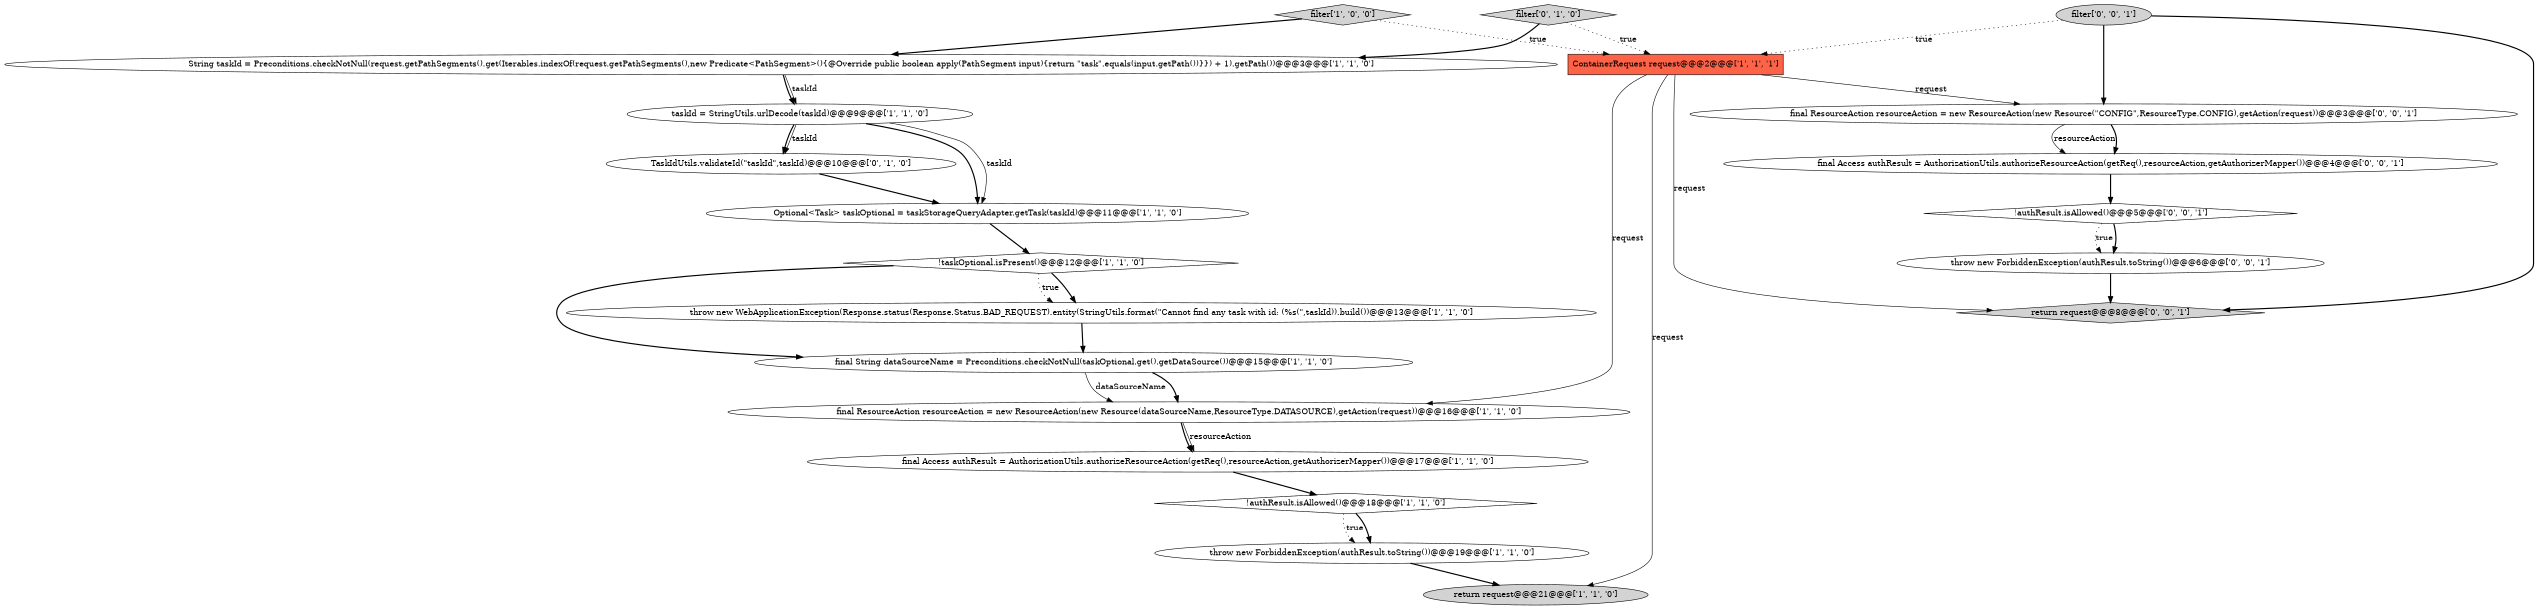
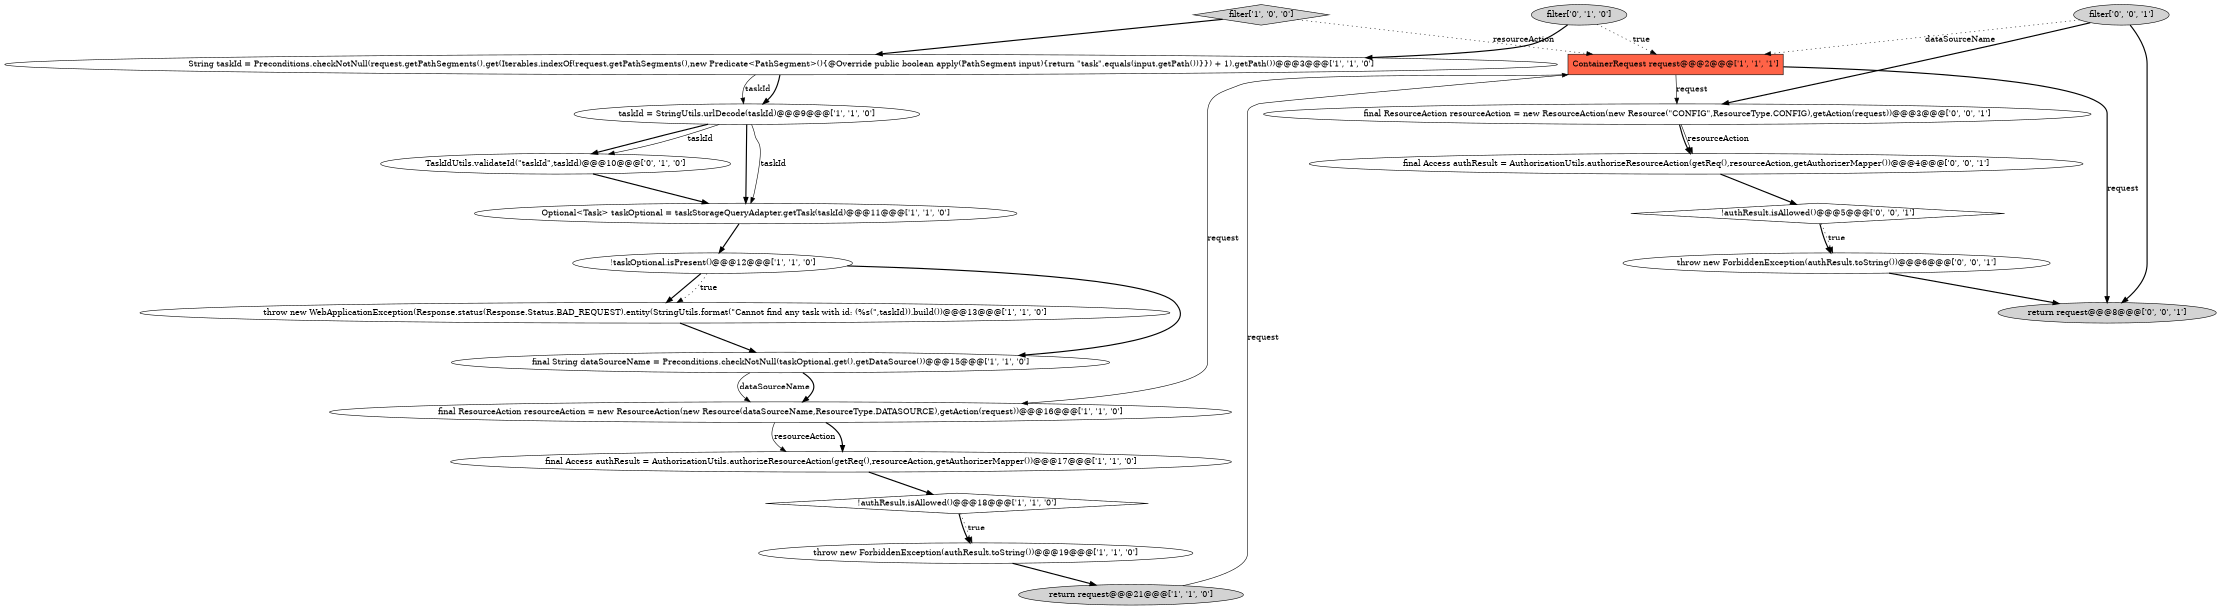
(1548, 15) -> (1579, 15)
(1538, 40) -> (1524, 40)
(1924, 40) -> (1960, 40)
(1041, 263) -> (713, 263)
(1733, 290) -> (2040, 86)
(2111, 313) -> (2107, 313)
(1652, 347) -> (1247, 211)
